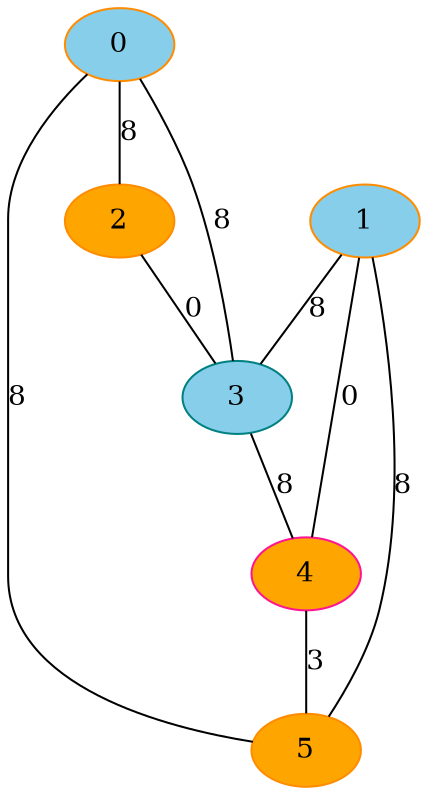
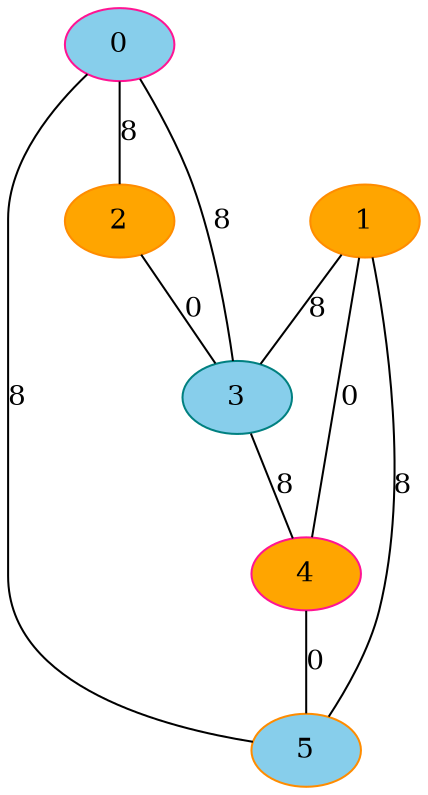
(120, 45) -> (120, 45)
(365, 221) -> (365, 221)
(316, 662) -> (316, 662)
(306, 750) -> (306, 750)
